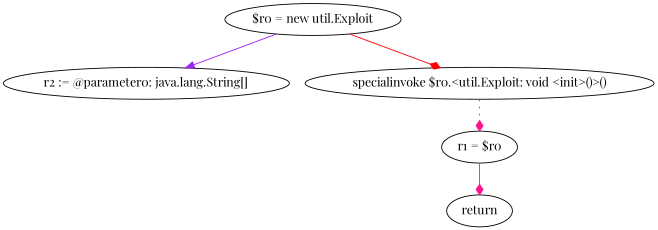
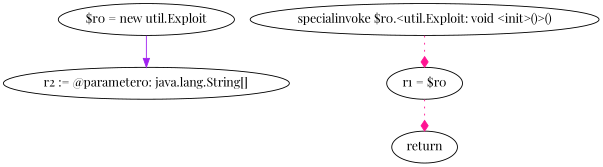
(390, 49) -> none
(480, 174) -> (425, 110)
